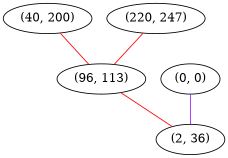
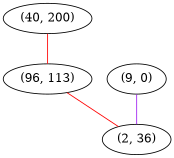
(156, 18) -> none
(190, 79) -> (137, 79)
